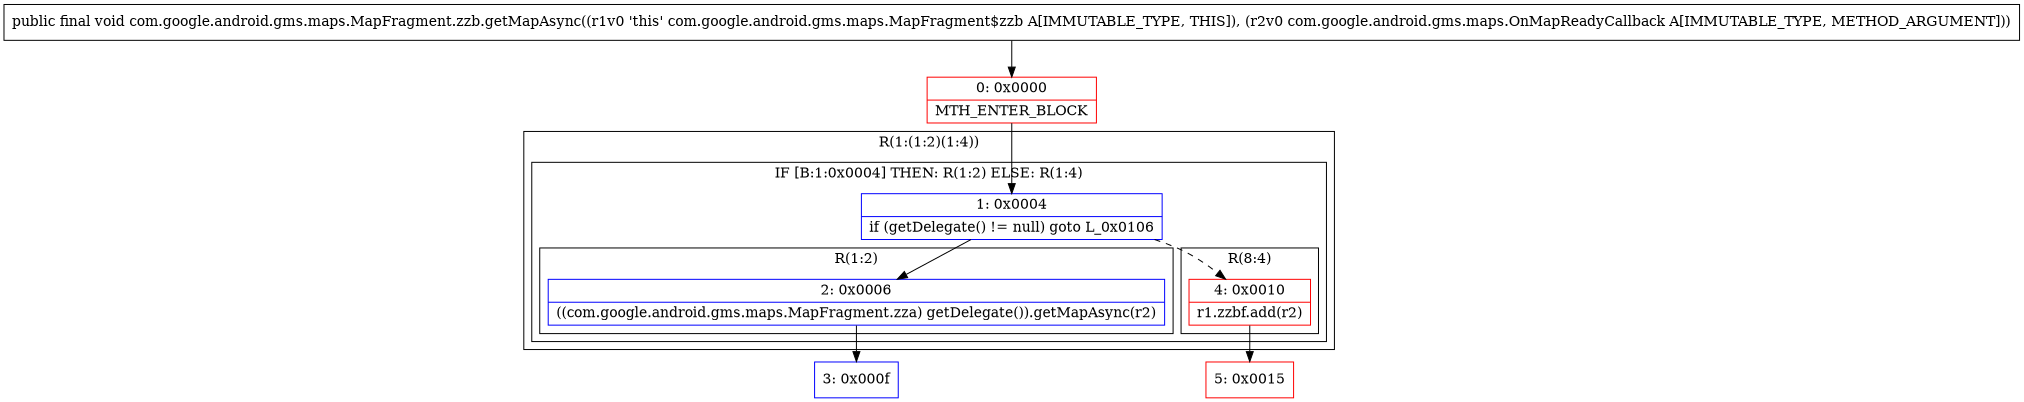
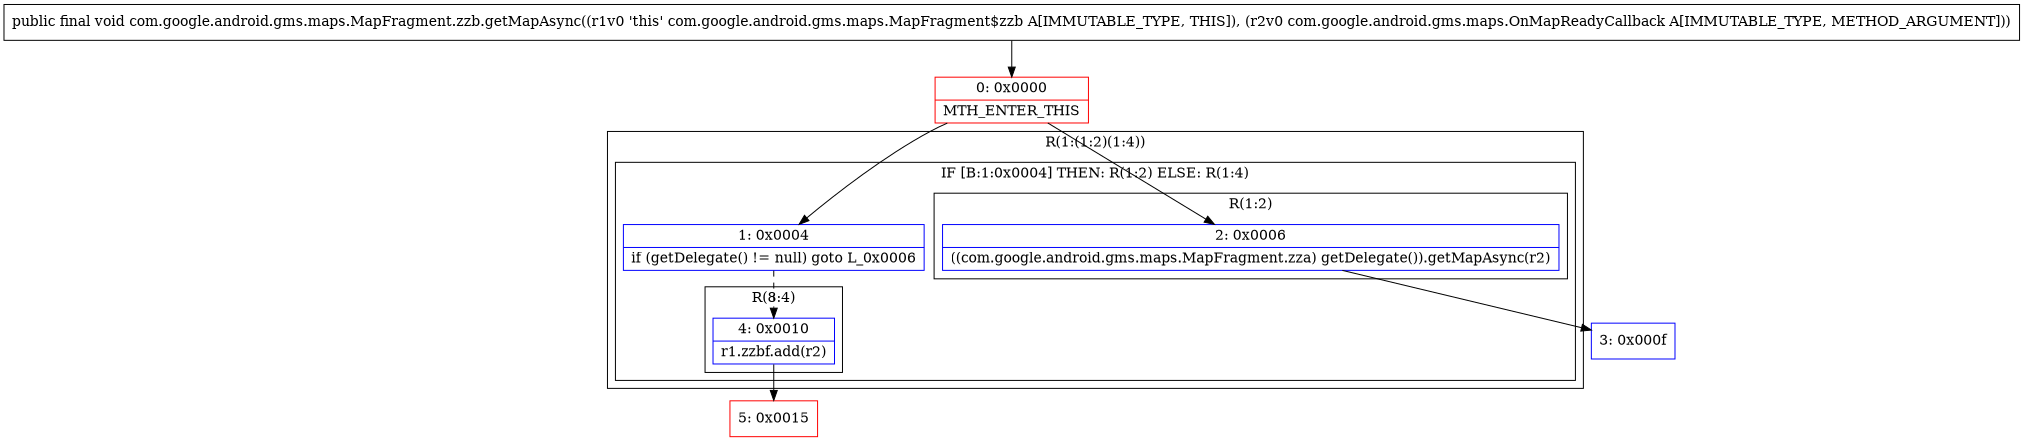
(1012, 111) -> (1012, 111)
(1012, 228) -> (774, 258)
(939, 257) -> (1127, 171)
(1250, 302) -> (774, 341)
